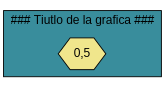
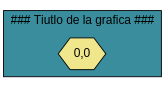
(82, 54) -> (82, 54)
